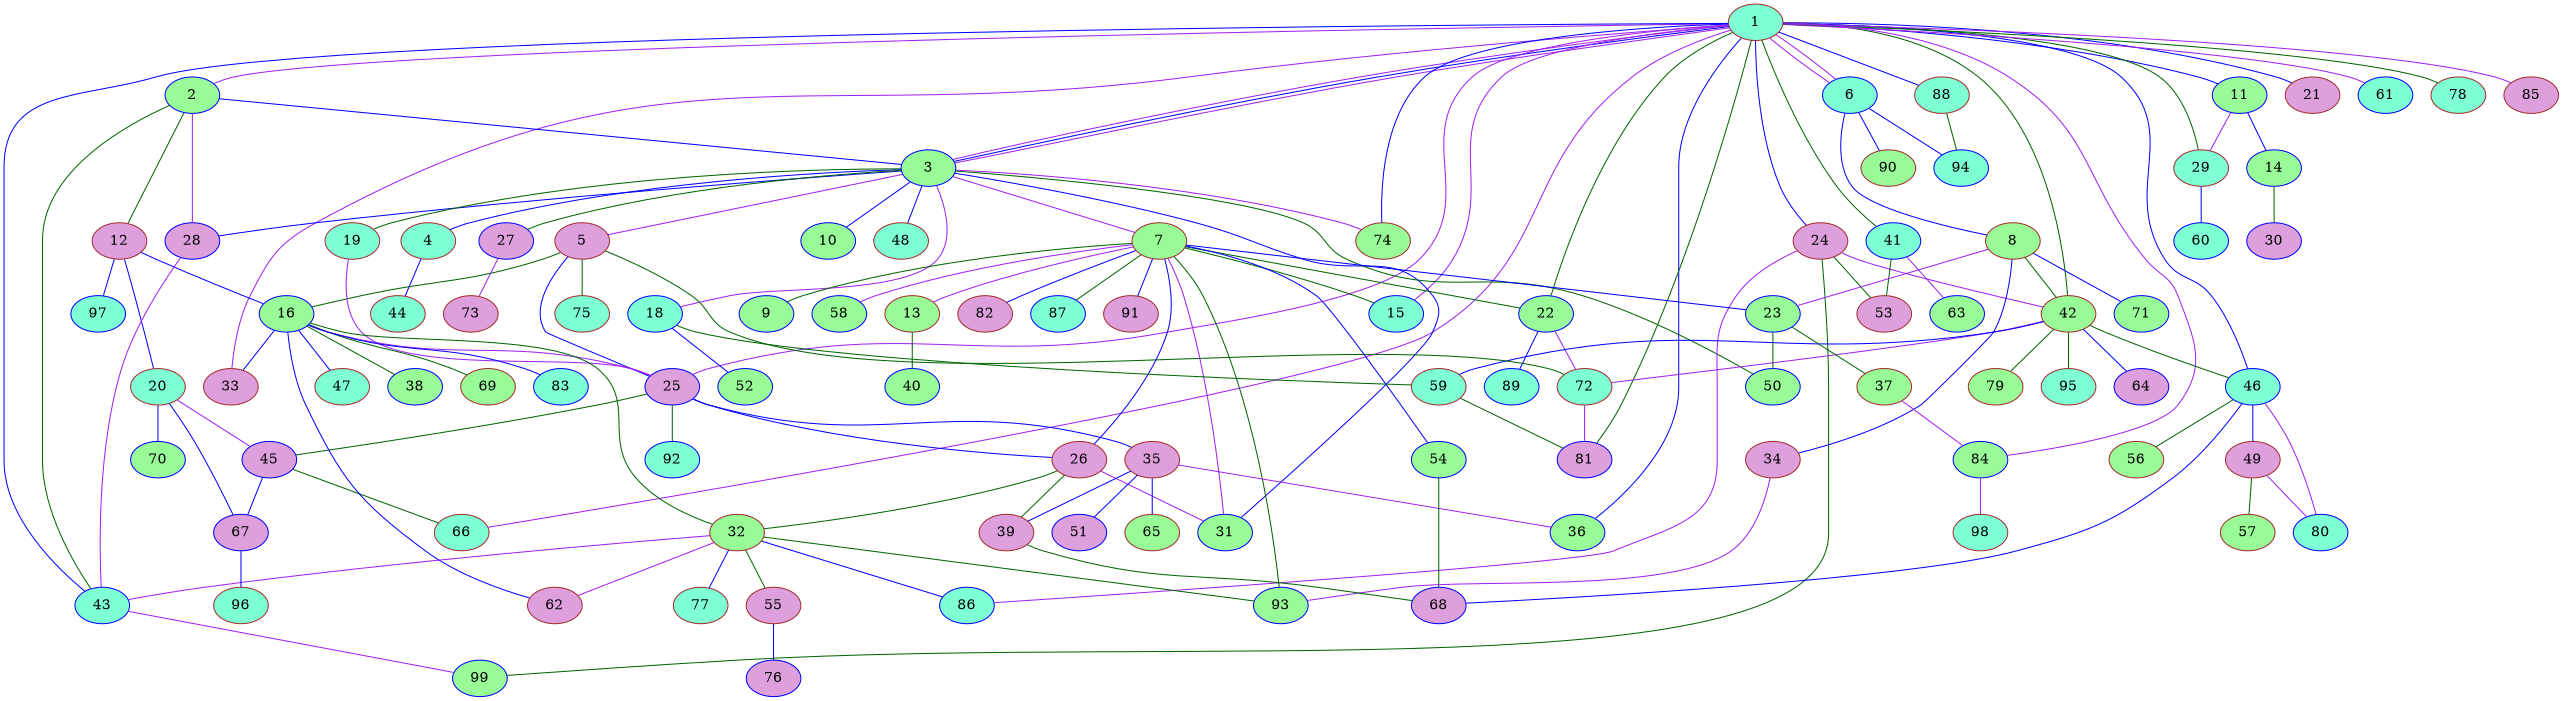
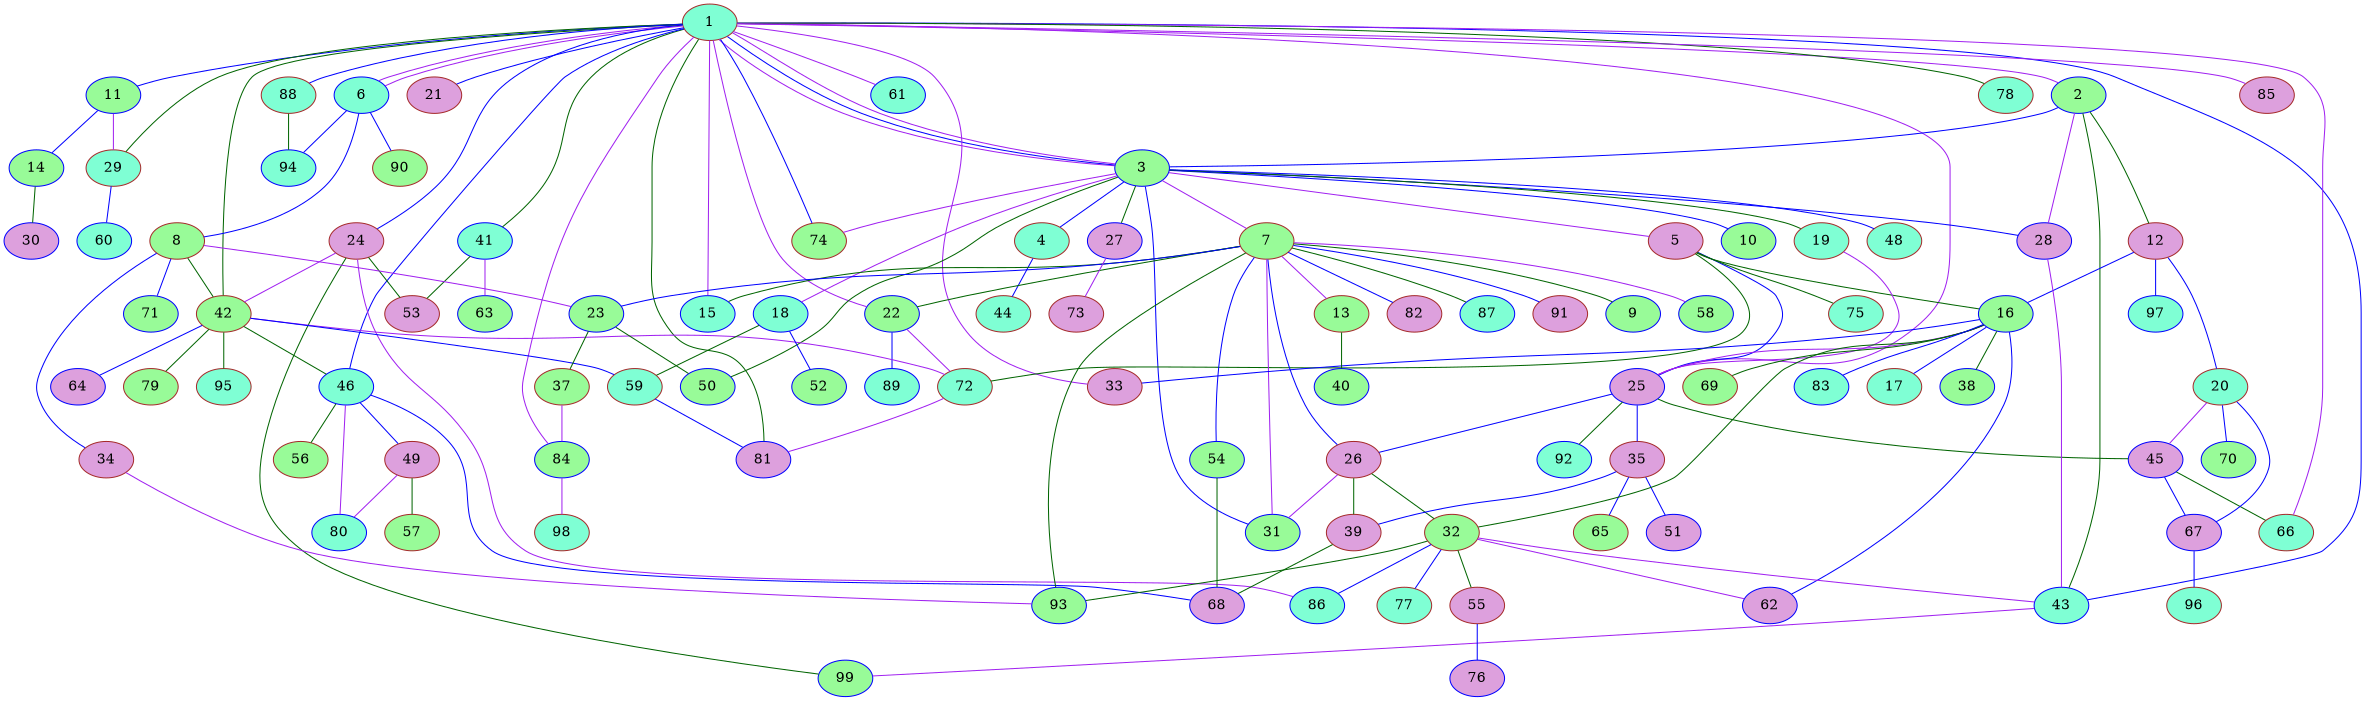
(1616, 144) -> (755, 199)
(342, 387) -> (1894, 387)
(1512, 423) -> (699, 423)
(1577, 533) -> none
(555, 605) -> (1770, 605)
